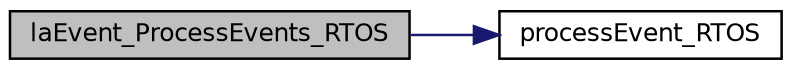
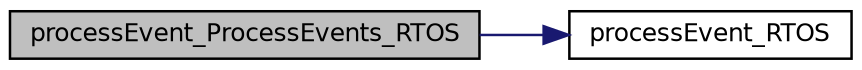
(210, 35) -> (245, 35)
